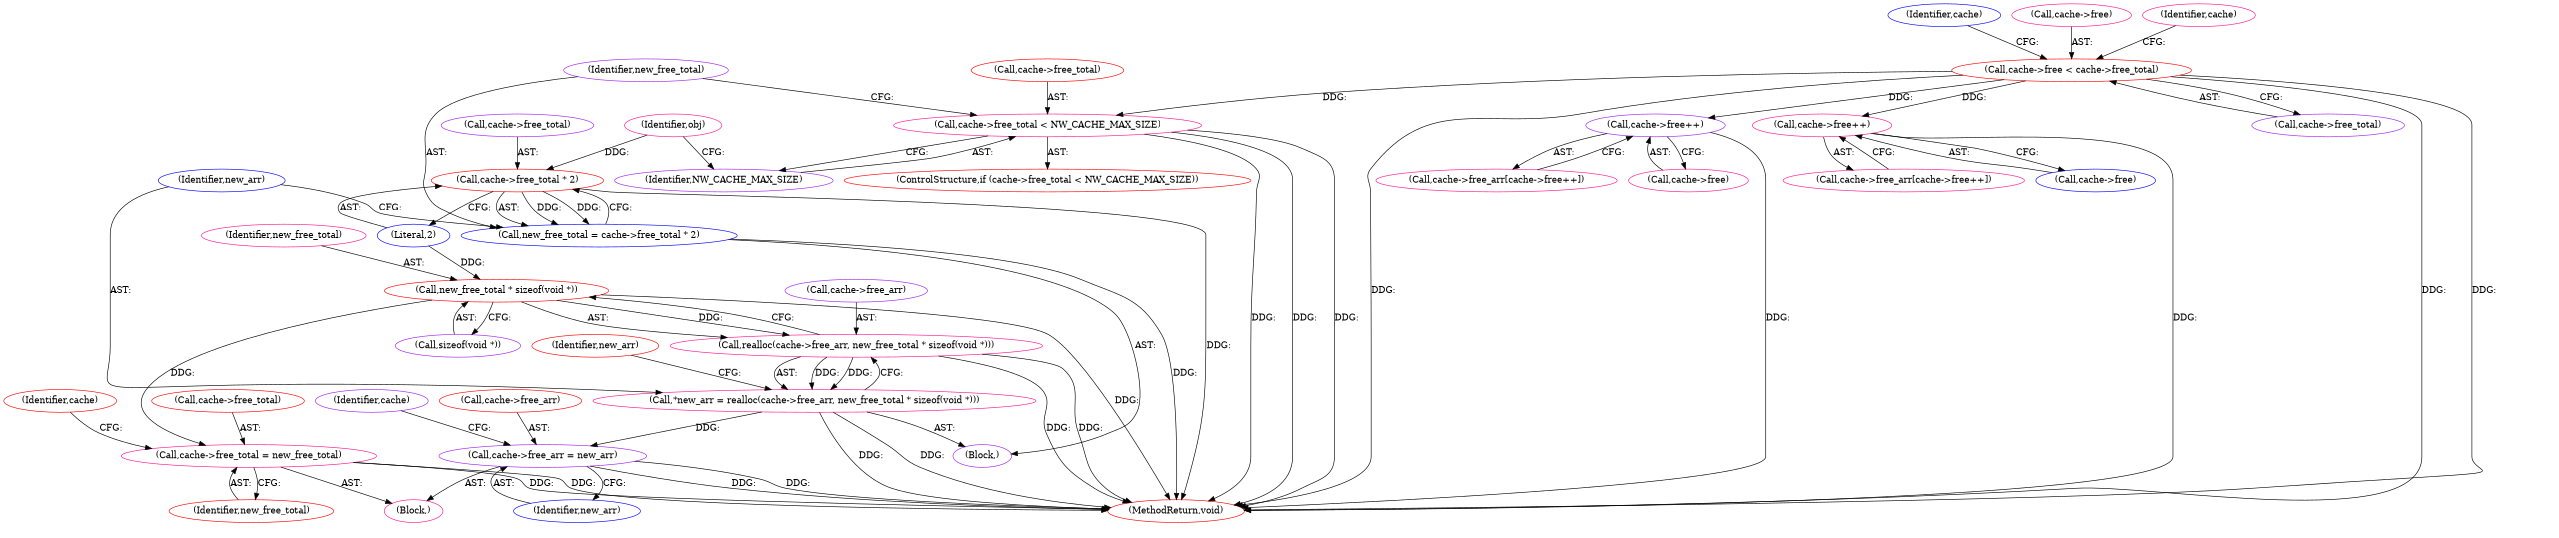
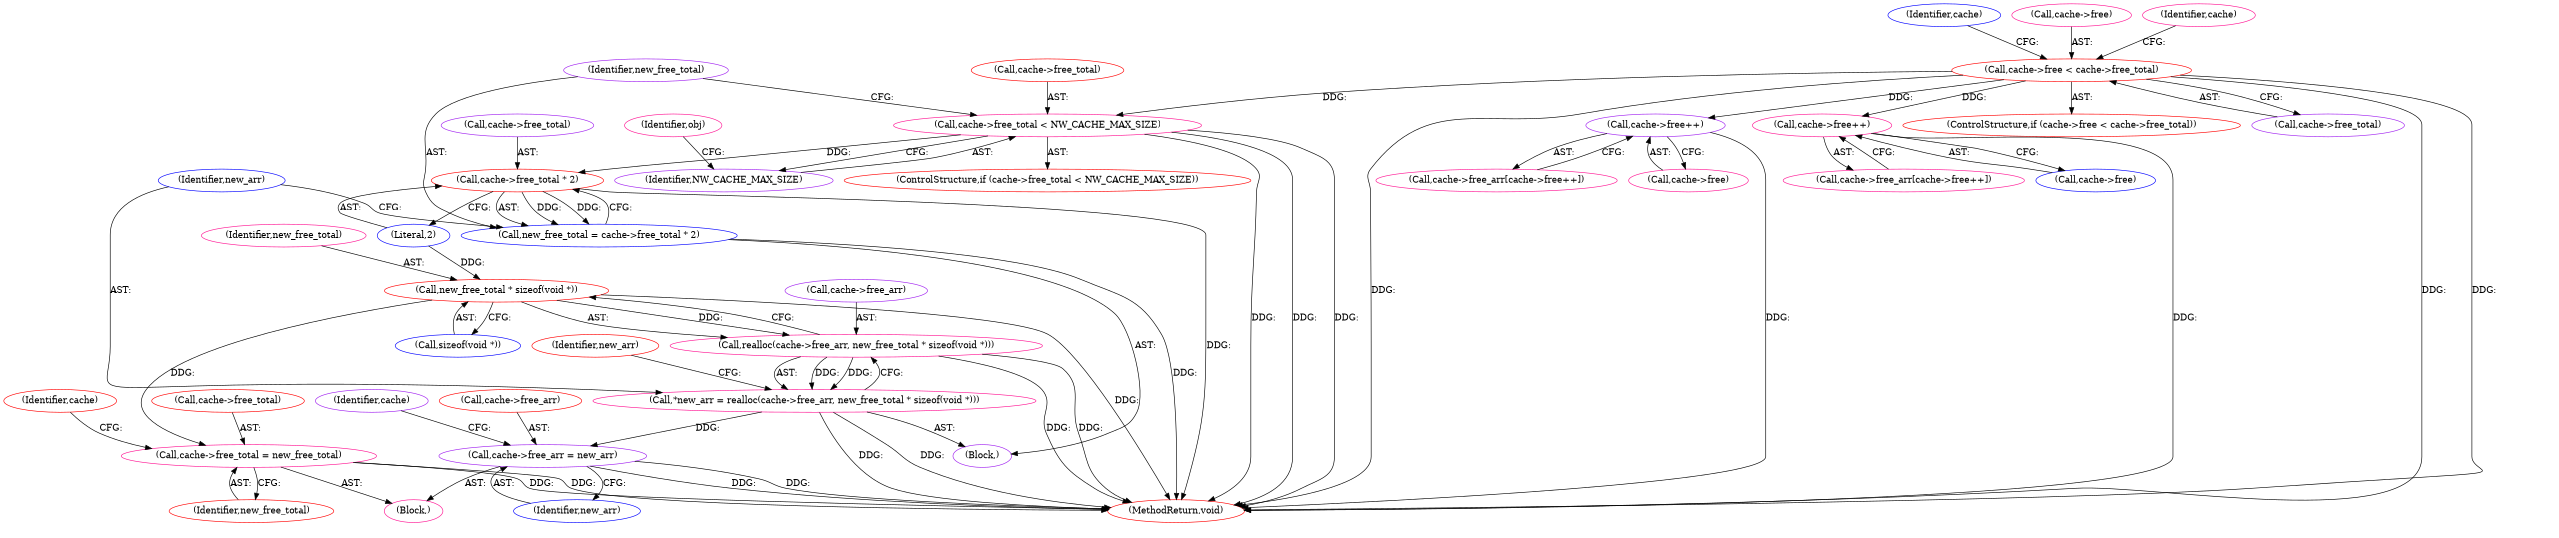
none -> (2072, 125)
(600, 151) -> (773, 154)
(458, 346) -> (458, 346)
